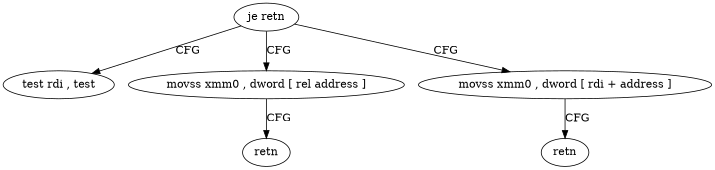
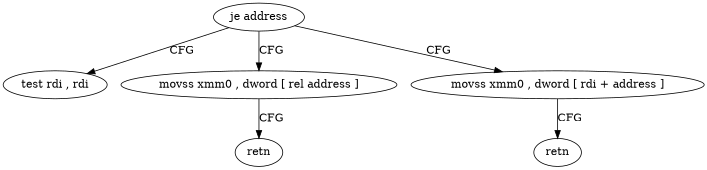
(266, 17) -> (259, 17)
(59, 85) -> (55, 85)
